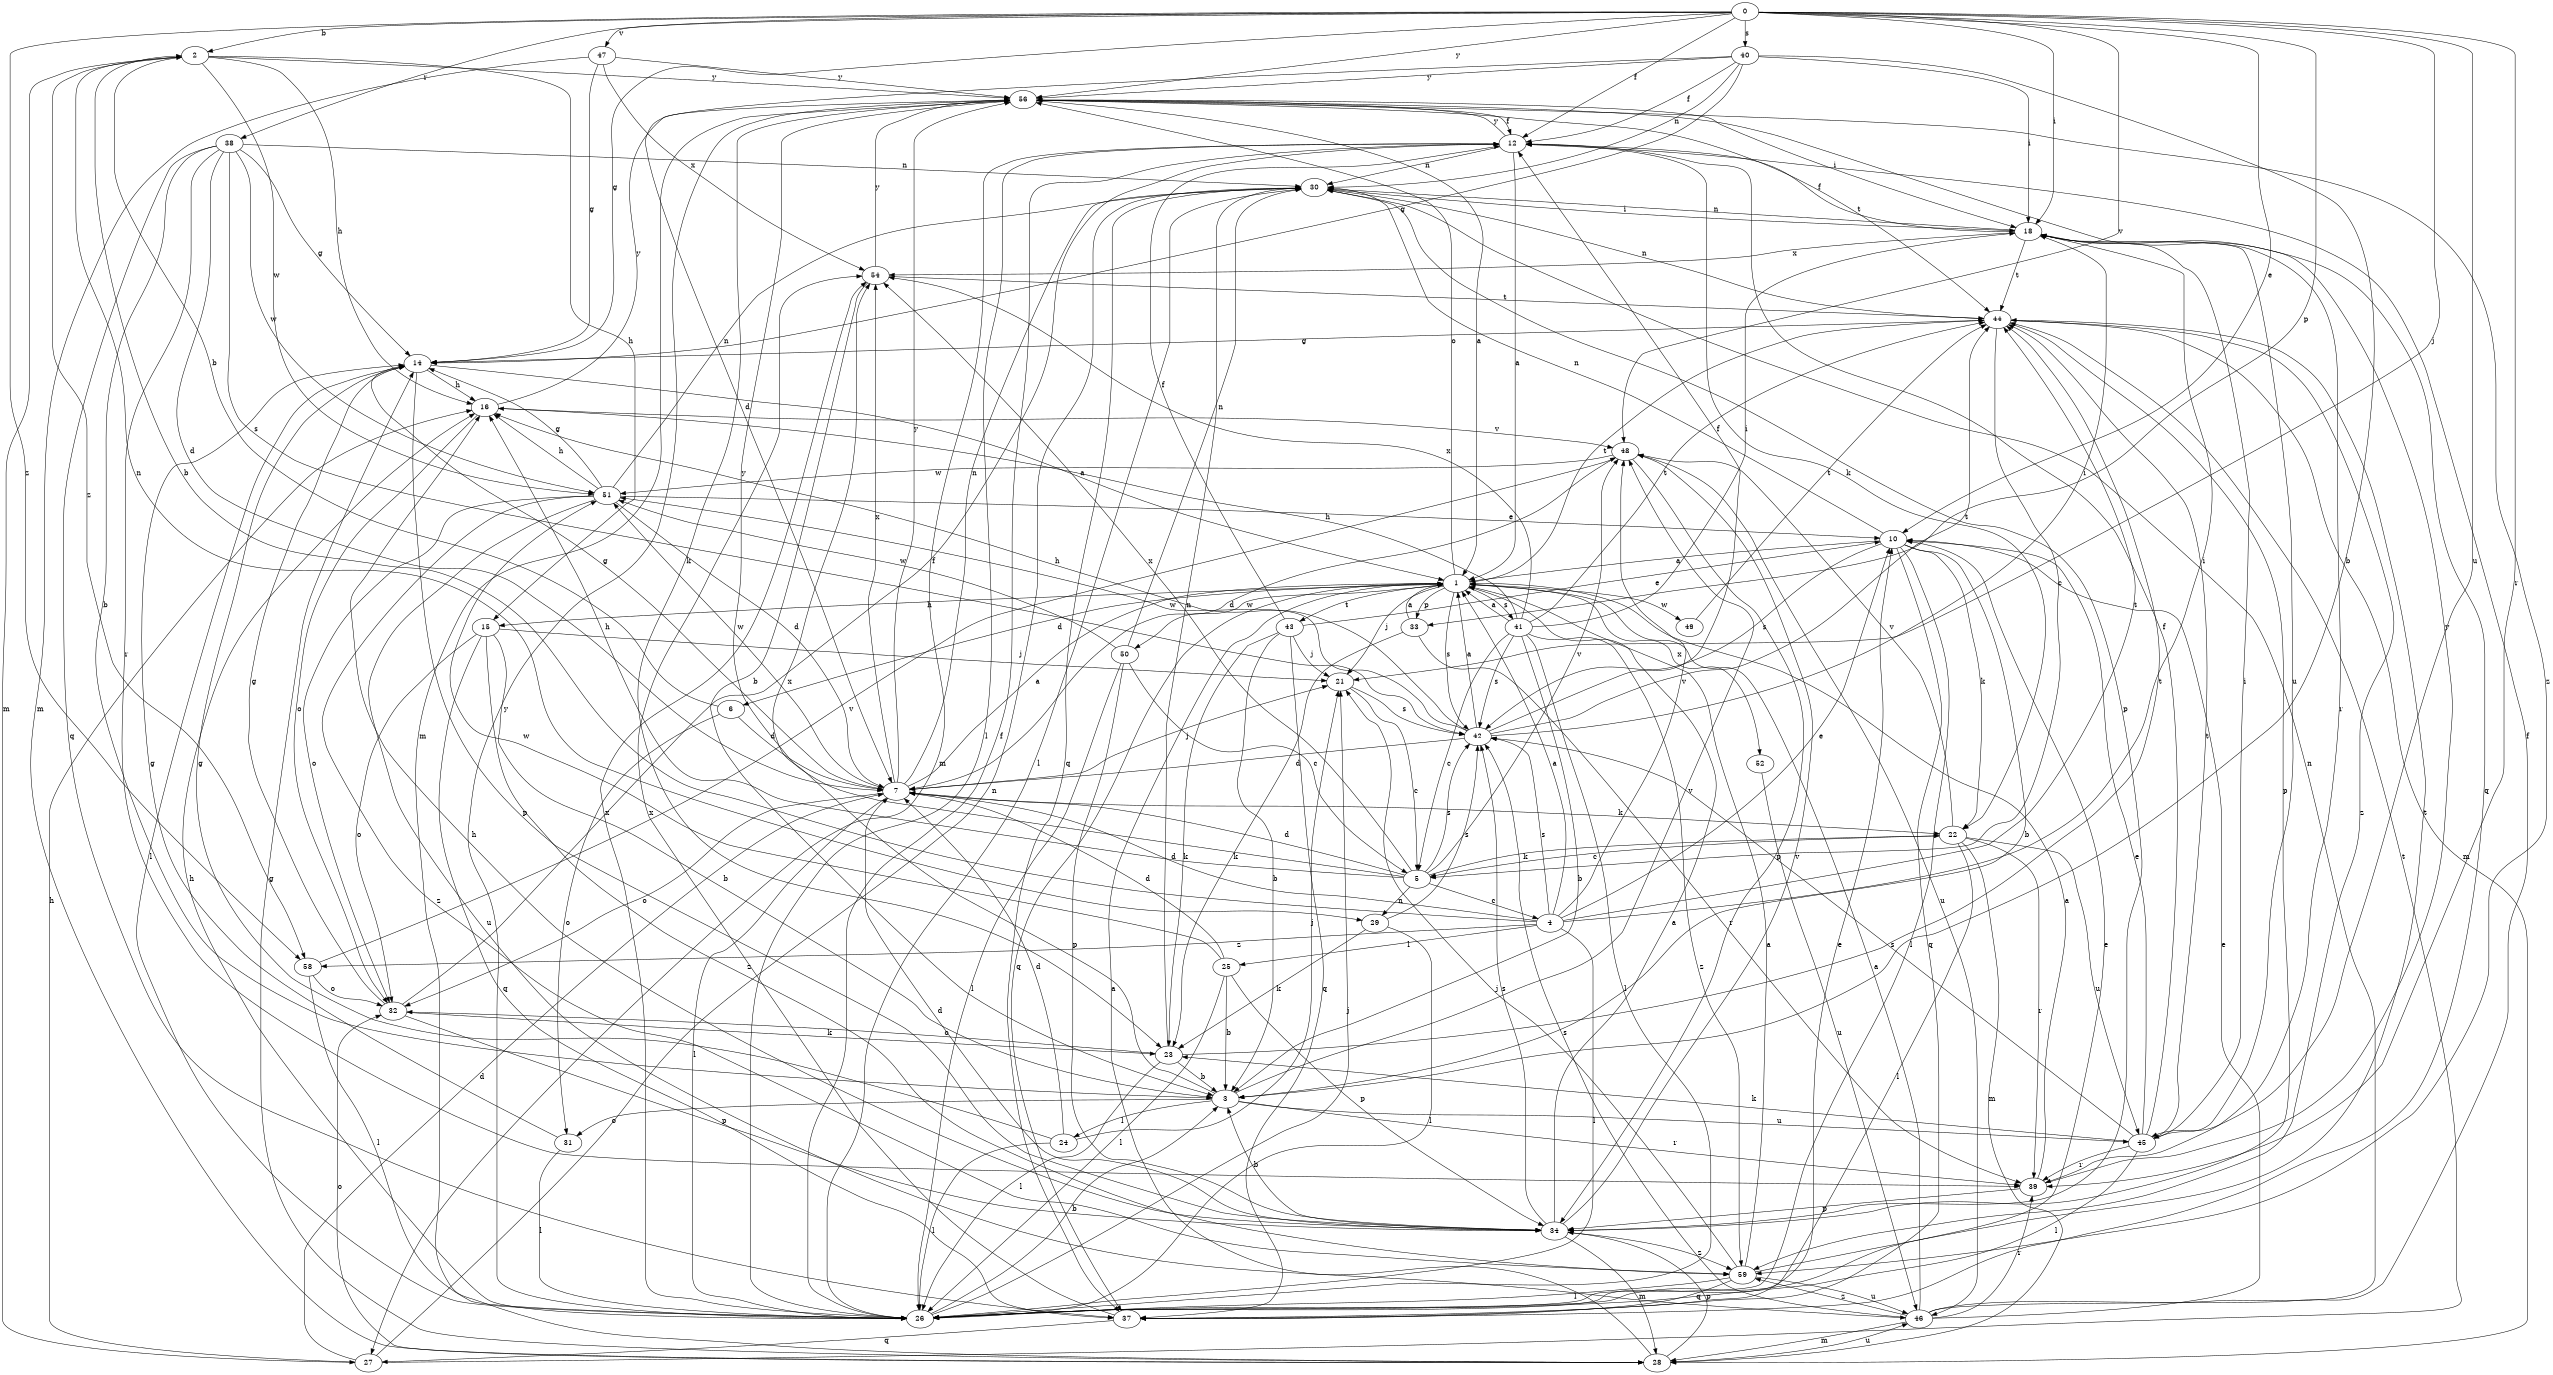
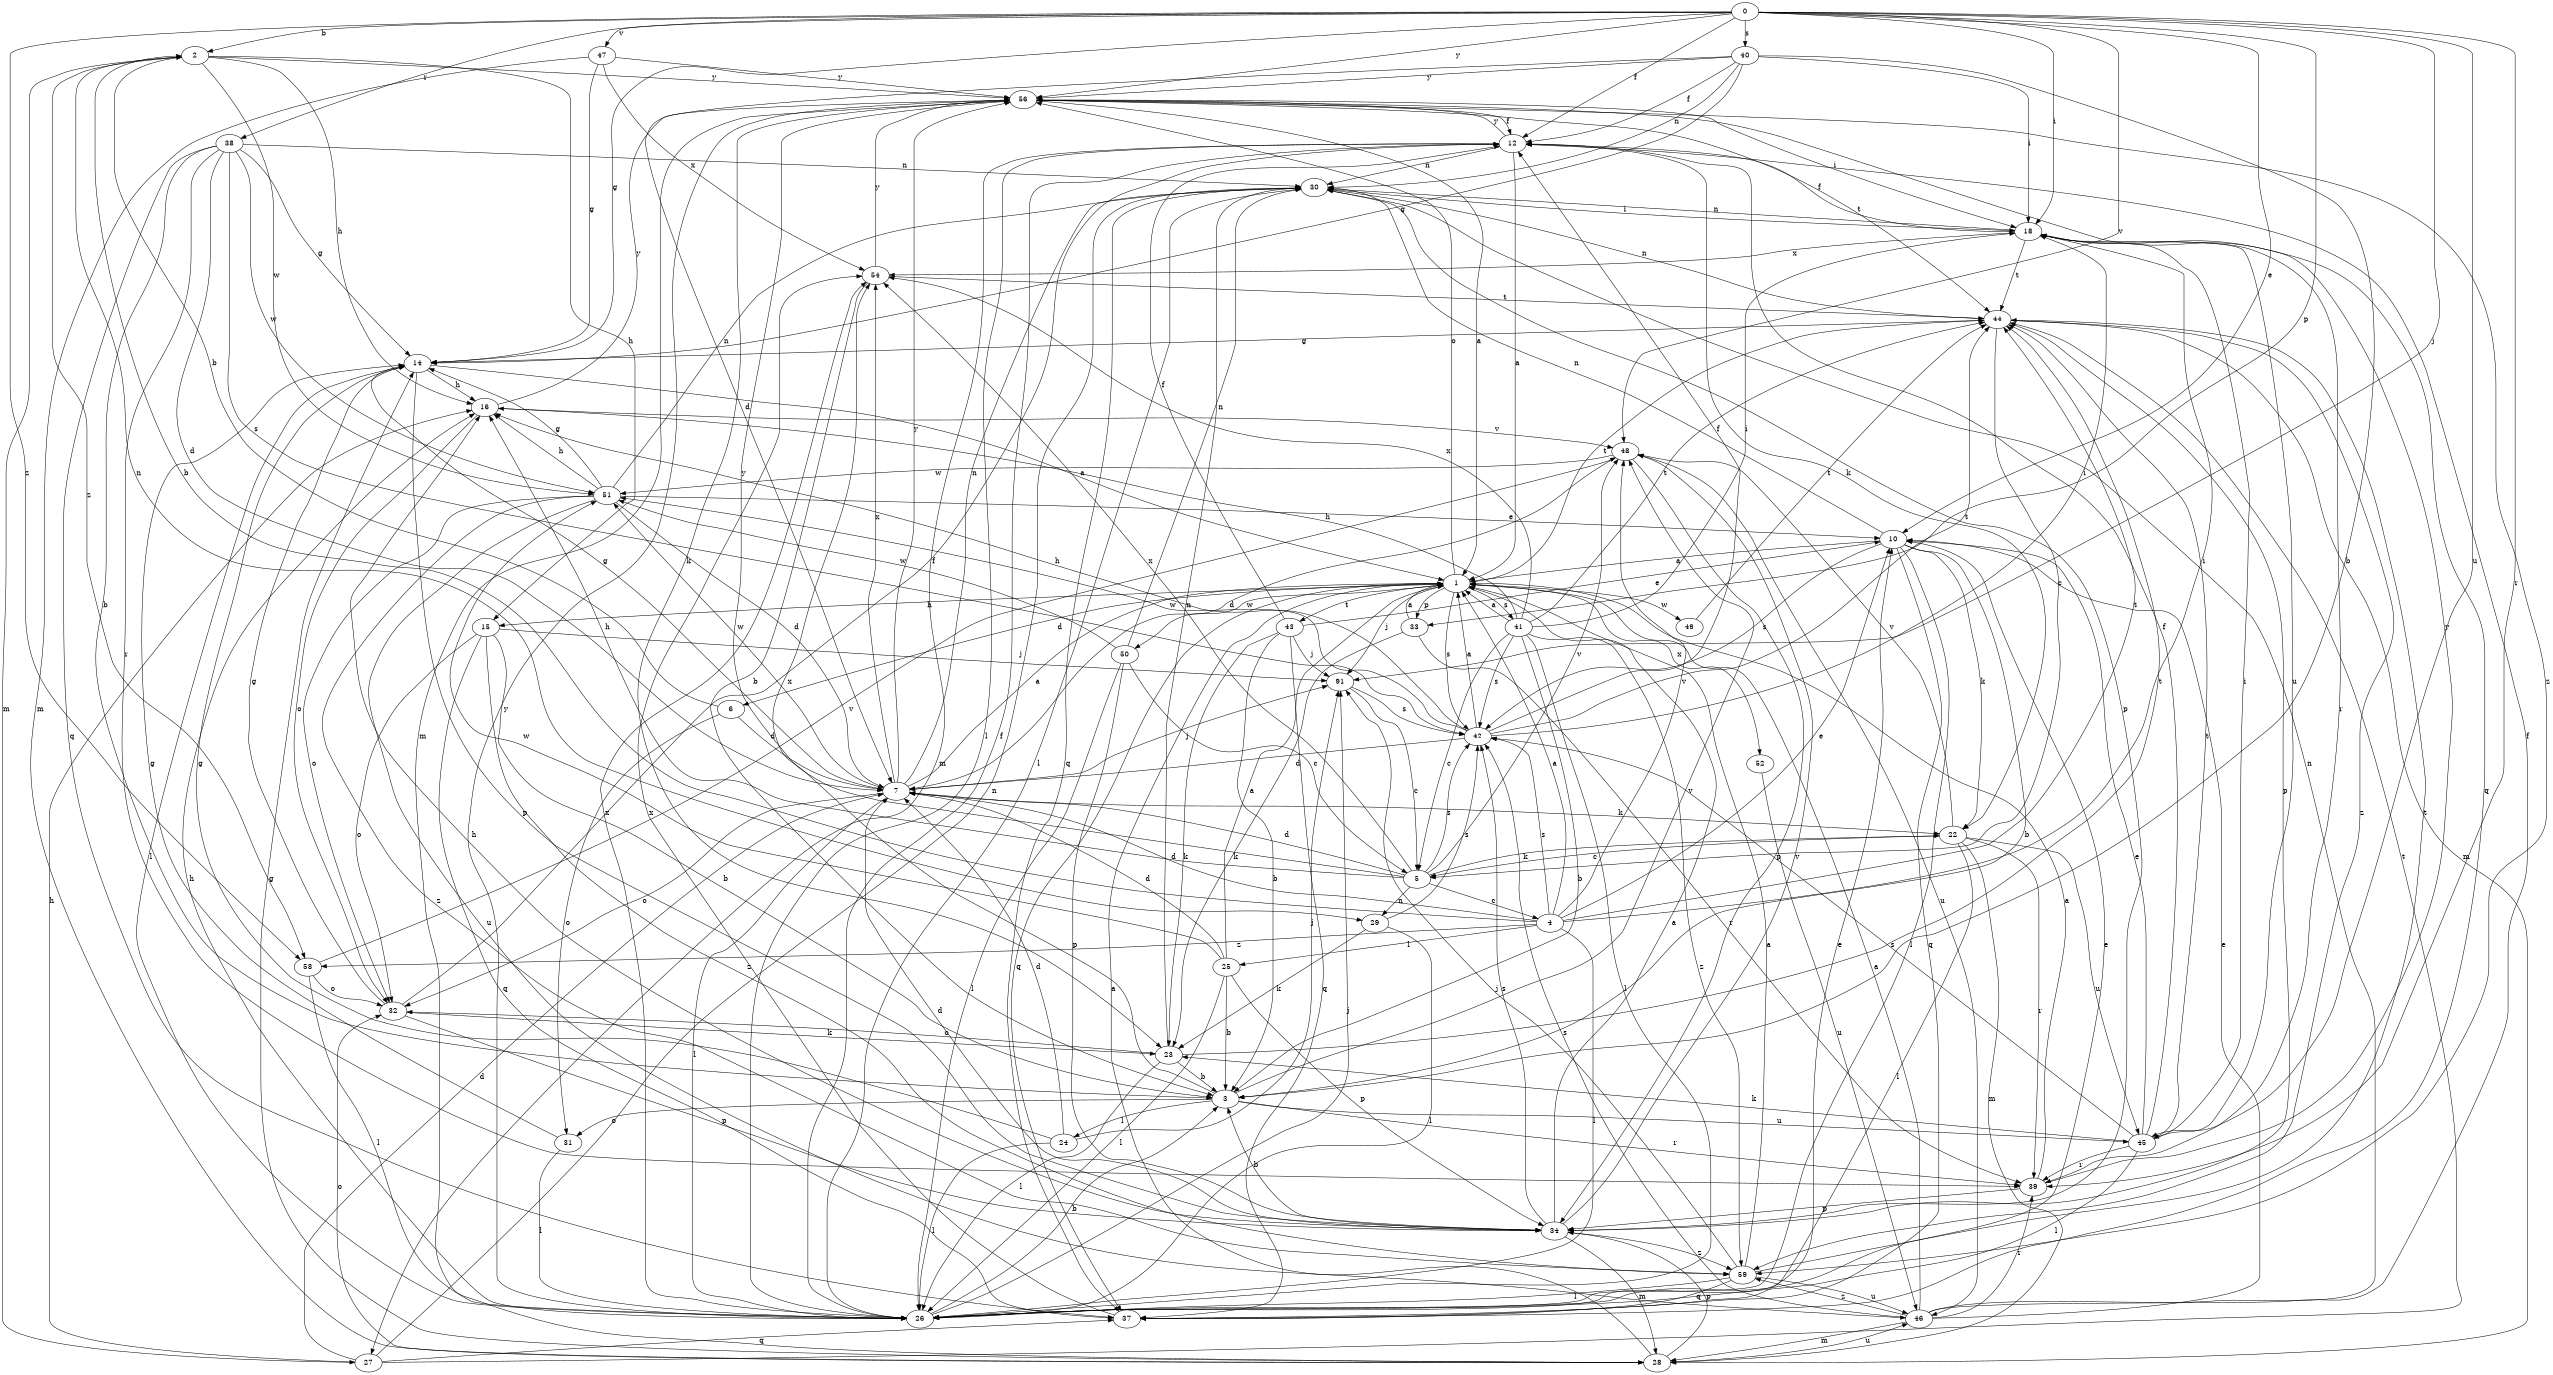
(1340, 682) -> (1340, 682)
none -> (1284, 744)
(732, 1347) -> (745, 1338)
